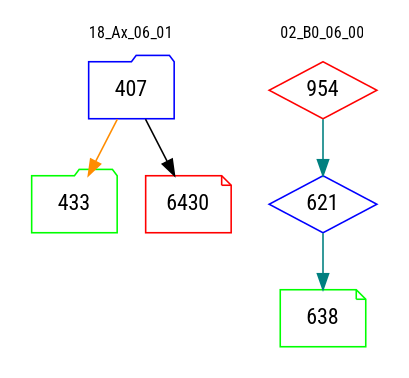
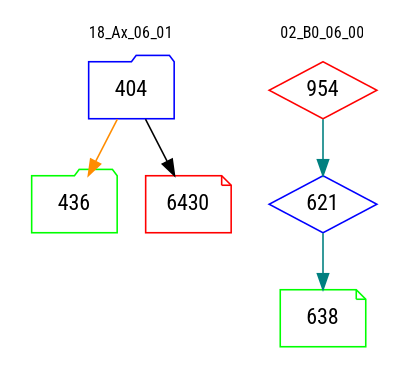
(131, 90) -> (131, 90)
(74, 204) -> (74, 204)
